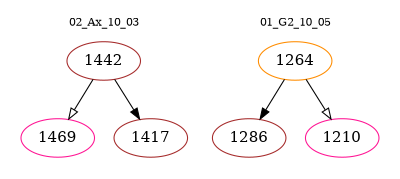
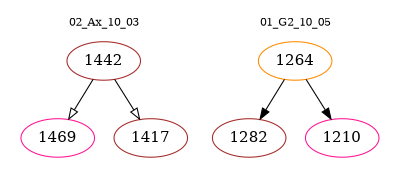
(124, 95) -> (124, 95)
(316, 95) -> (316, 95)
(249, 138) -> (249, 138)
